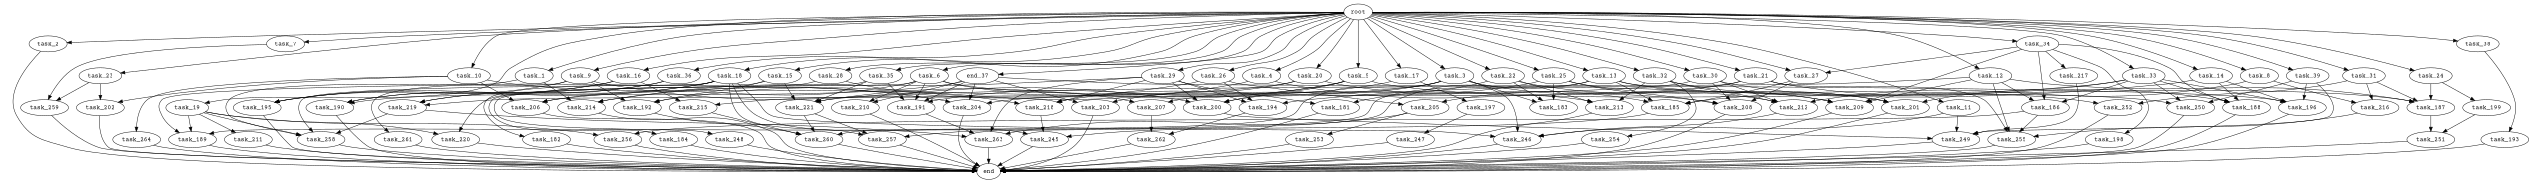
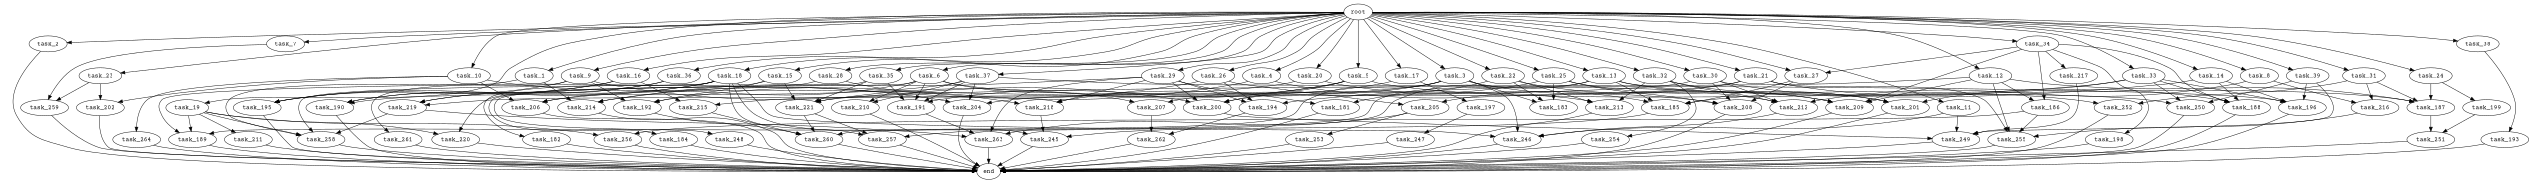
(978, 76) -> (978, 76)
(2097, 91) -> none
(1095, 108) -> none
